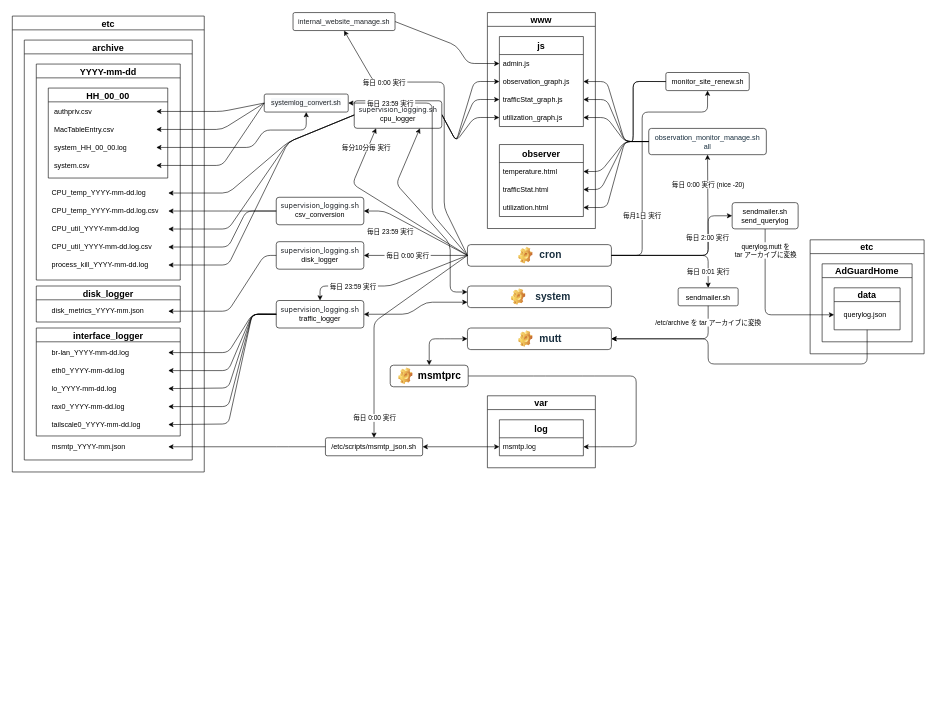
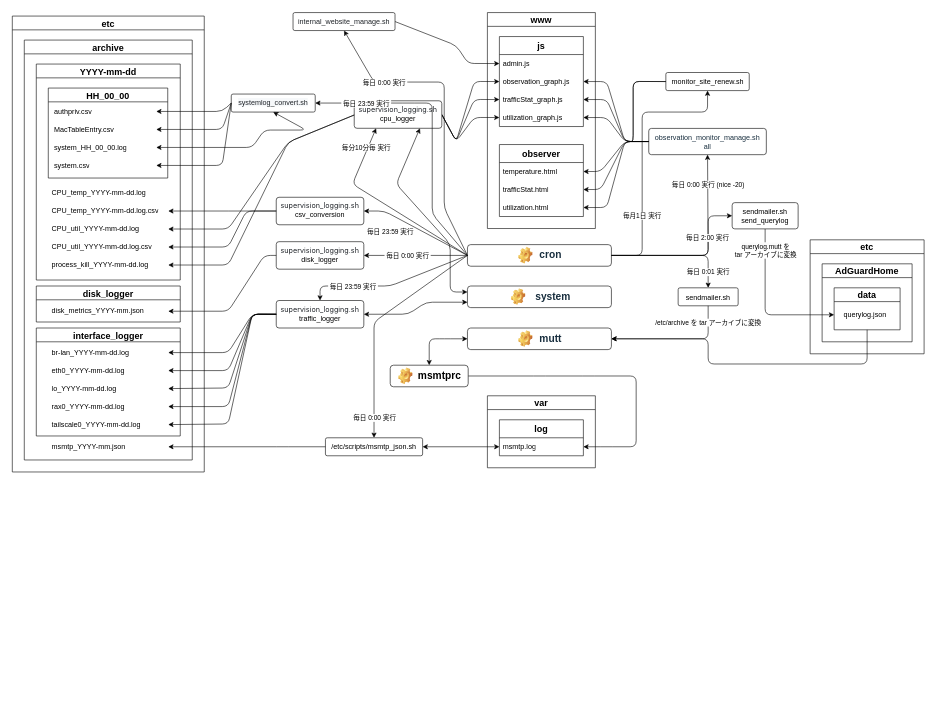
(306, 103) -> (273, 103)
(252, 173) -> none
